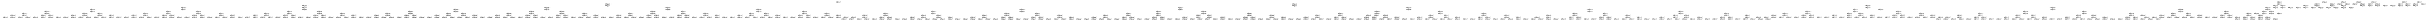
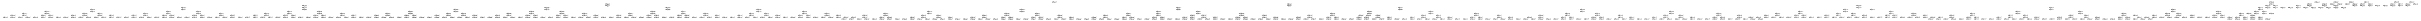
(1200, 19) -> none
